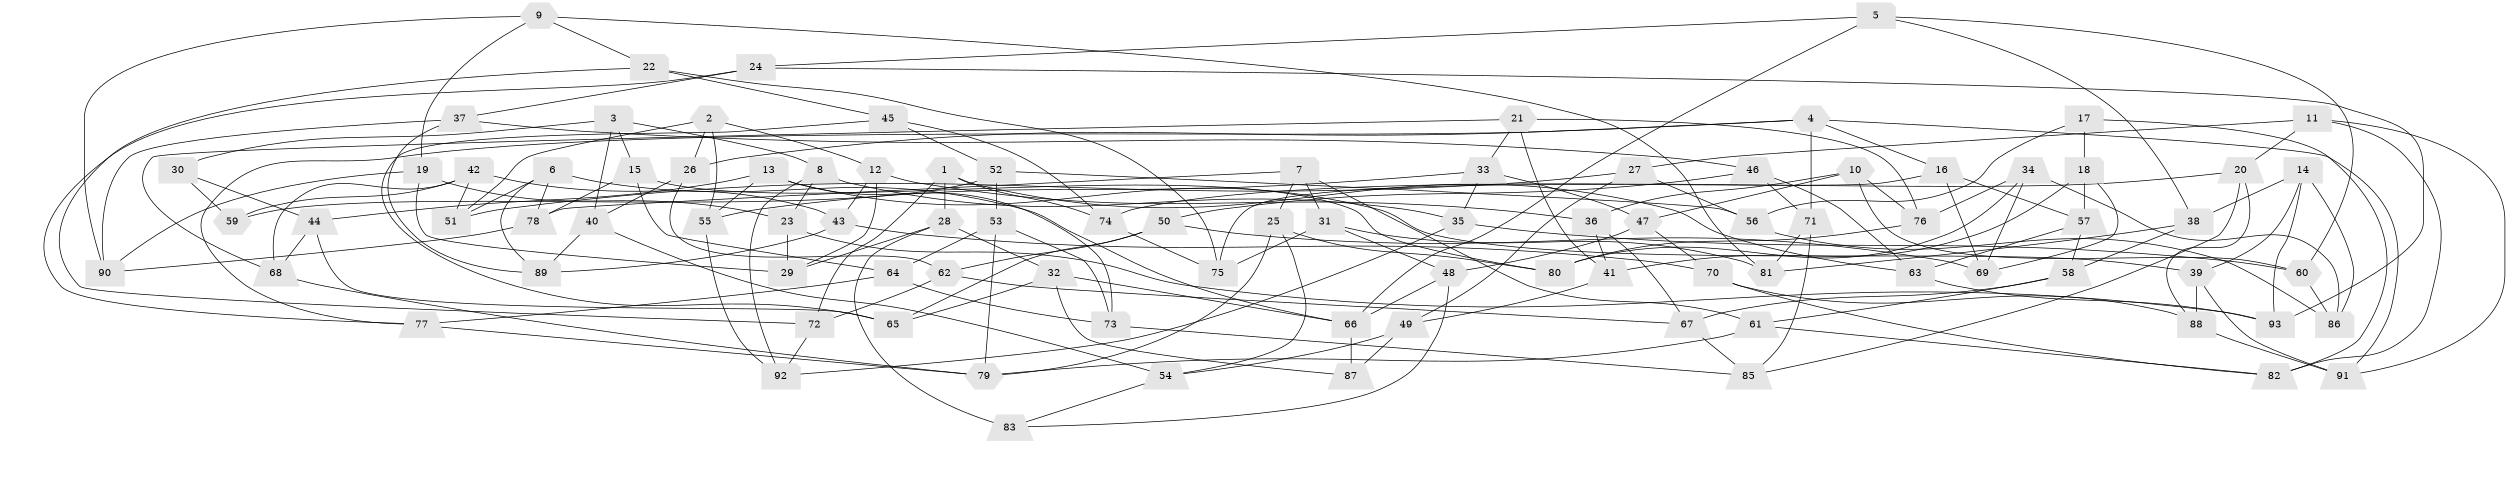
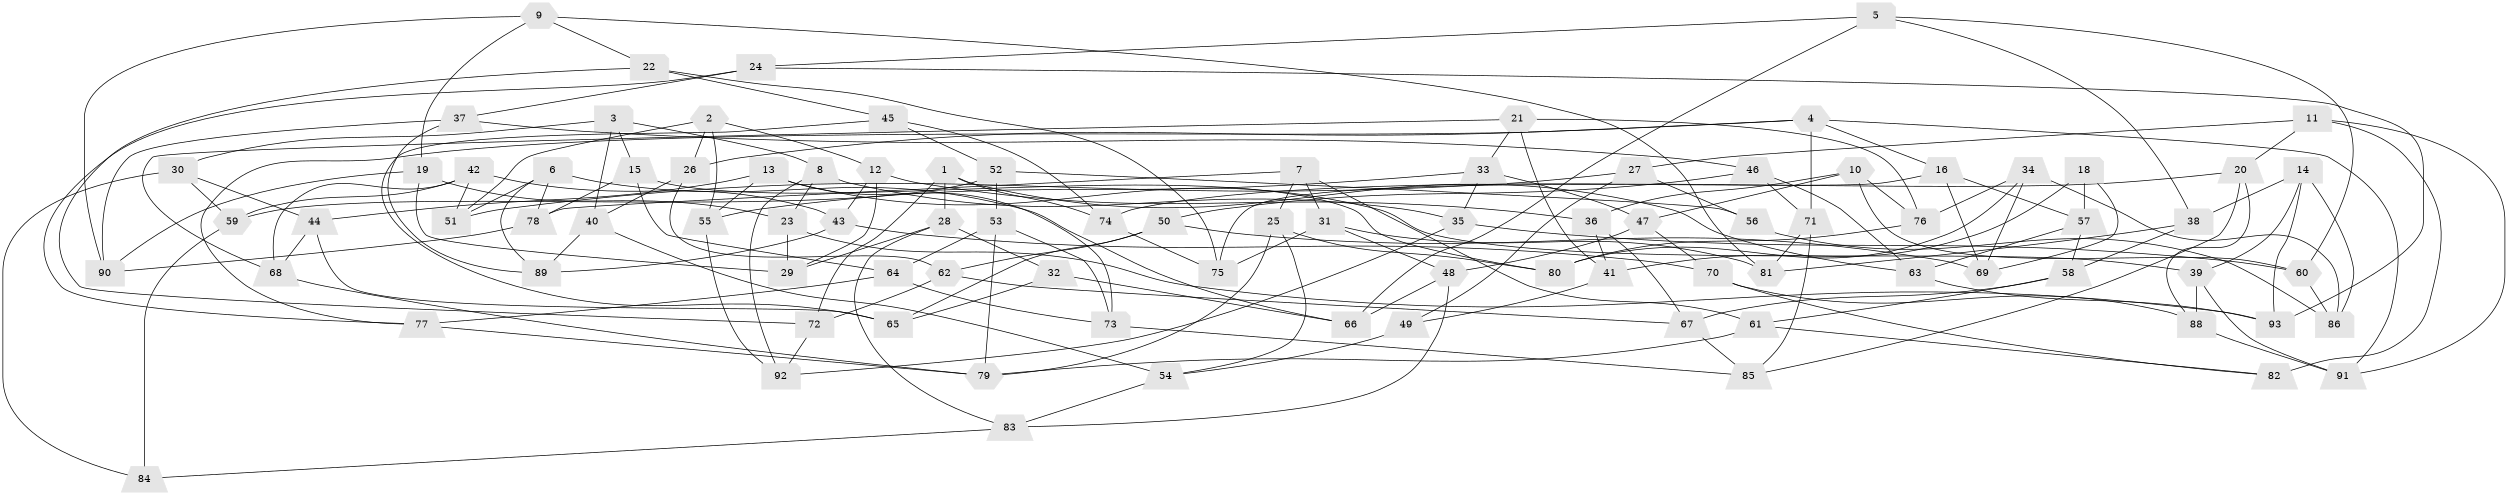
(2084, 119) -> none
(1351, 376) -> none
none -> (144, 479)
